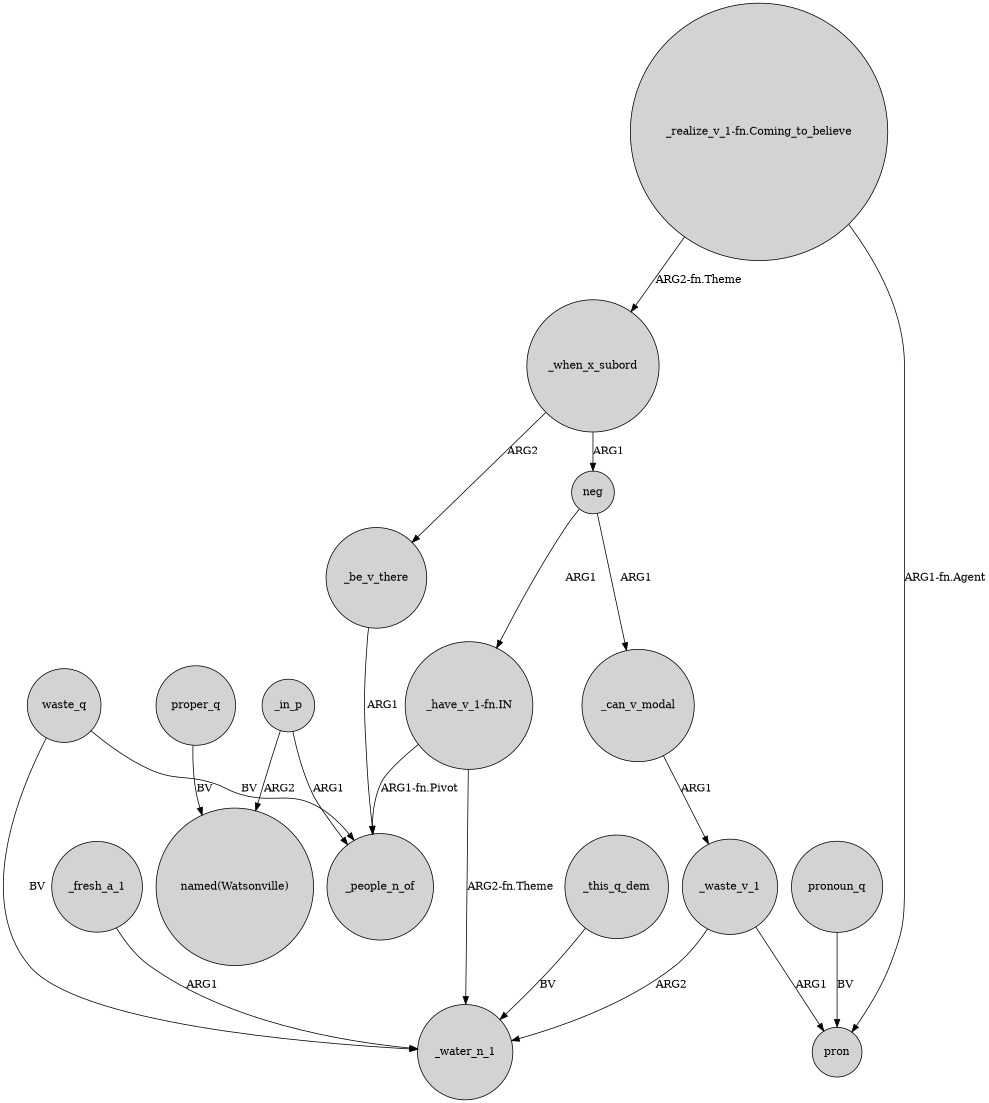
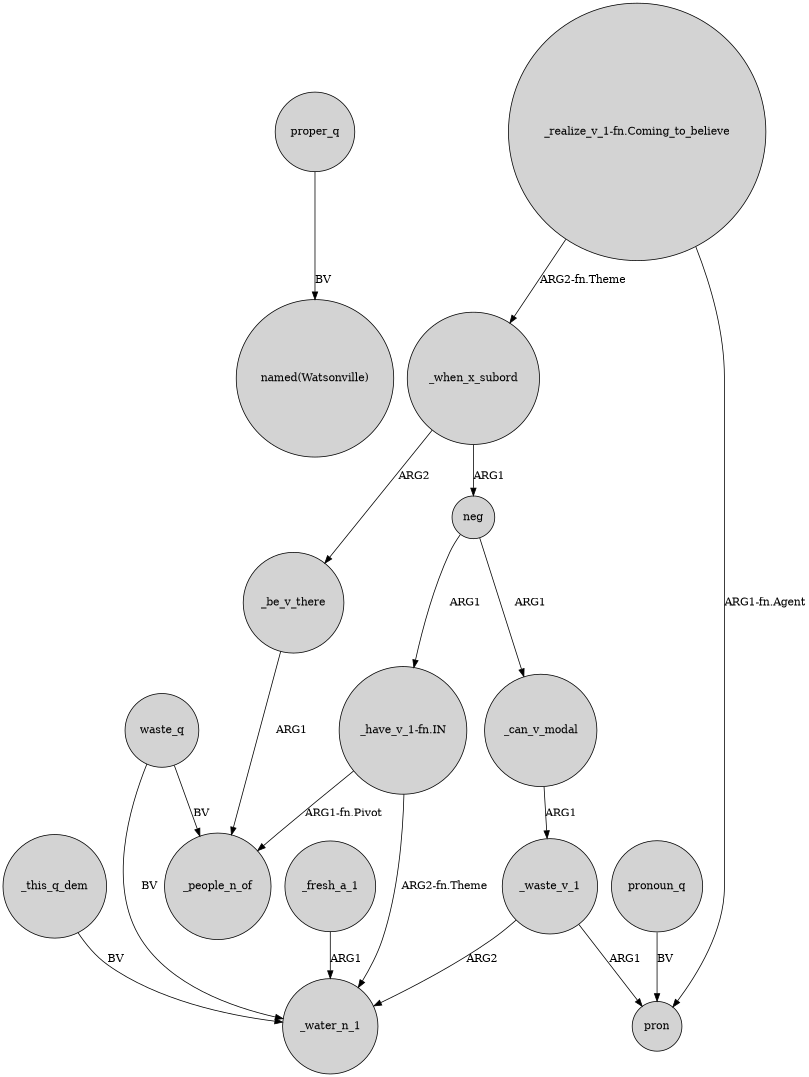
(288, 706) -> none
